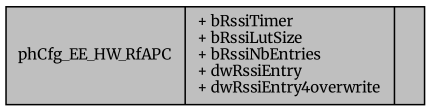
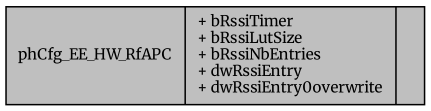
(289, 88) -> (291, 88)
